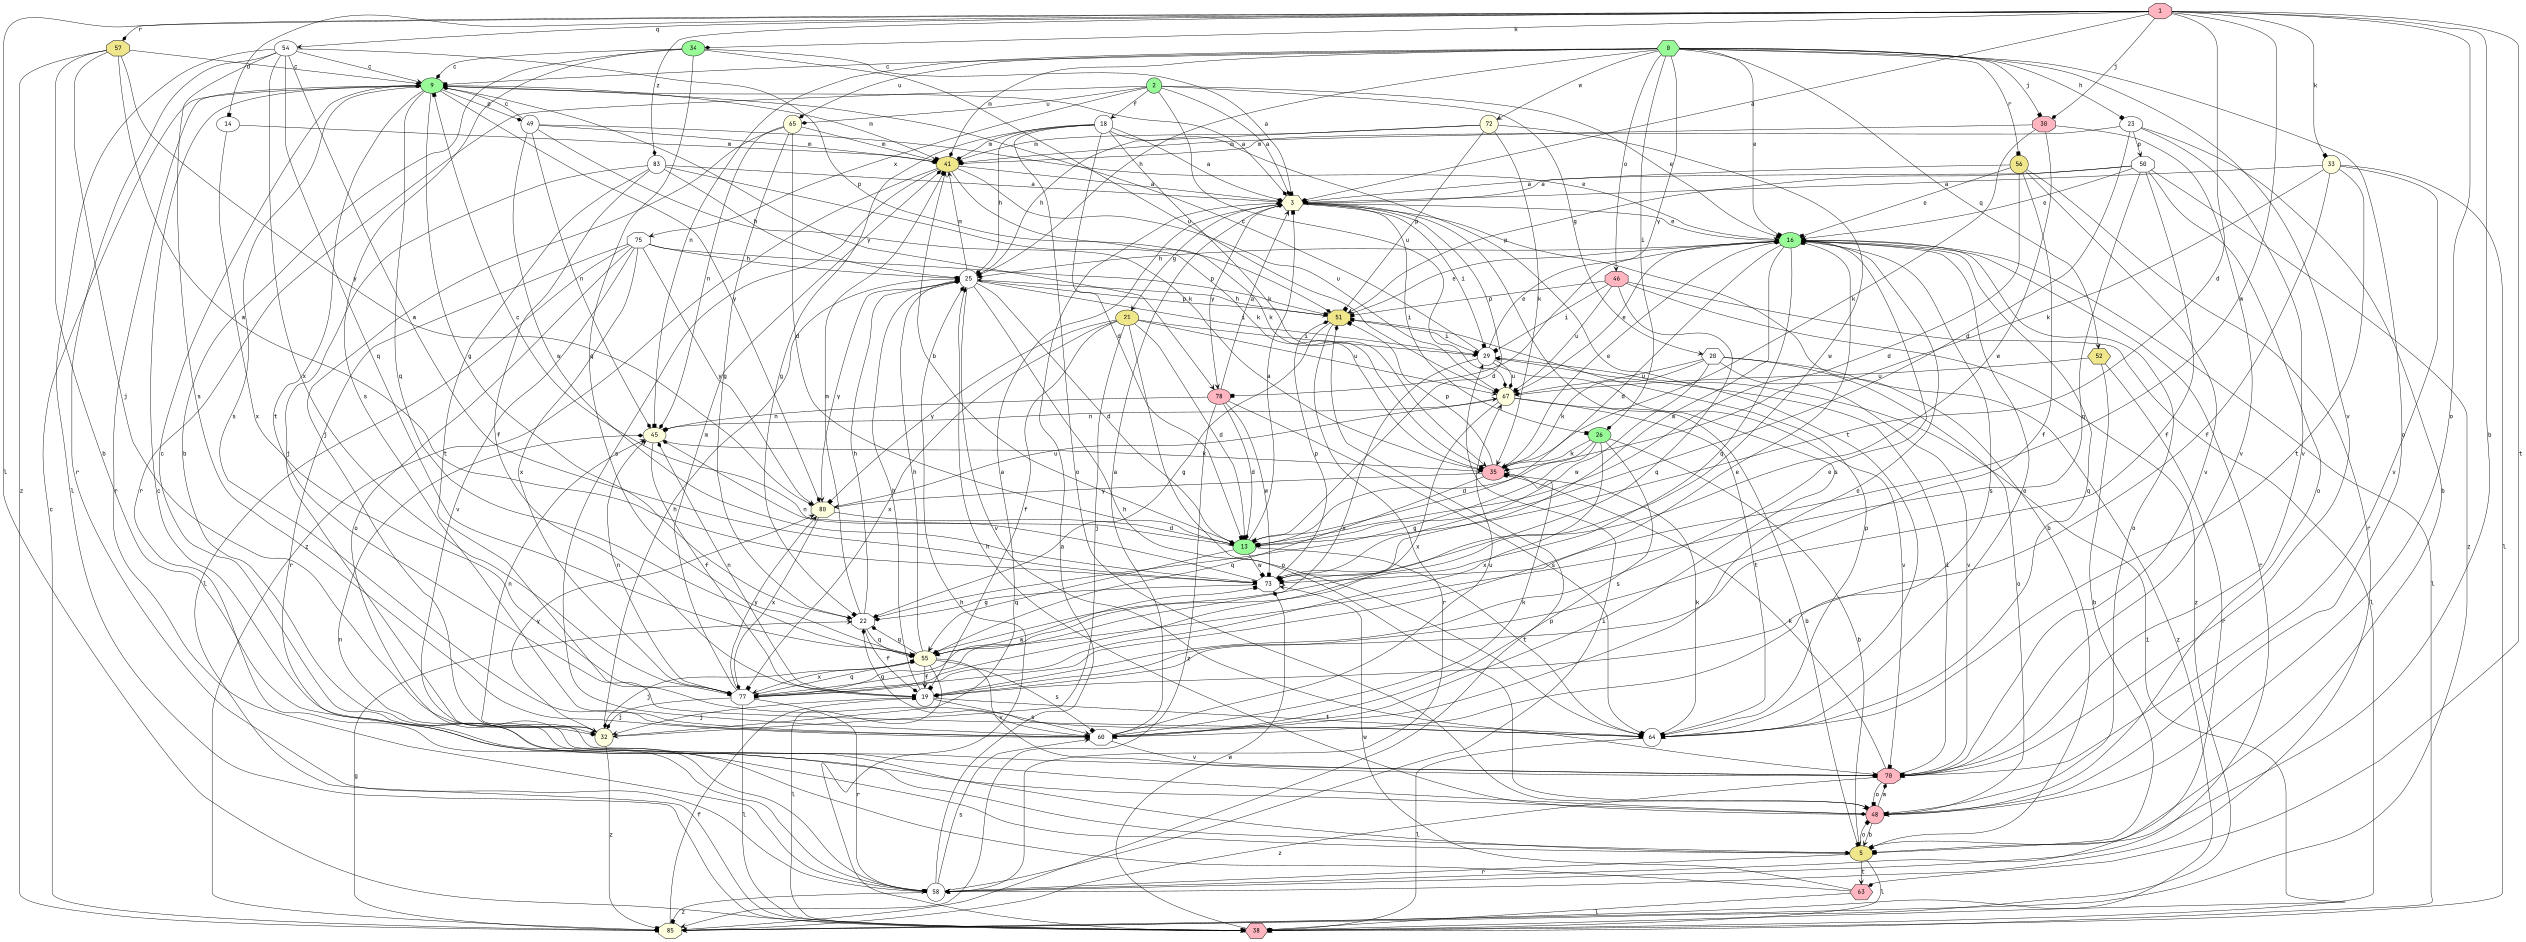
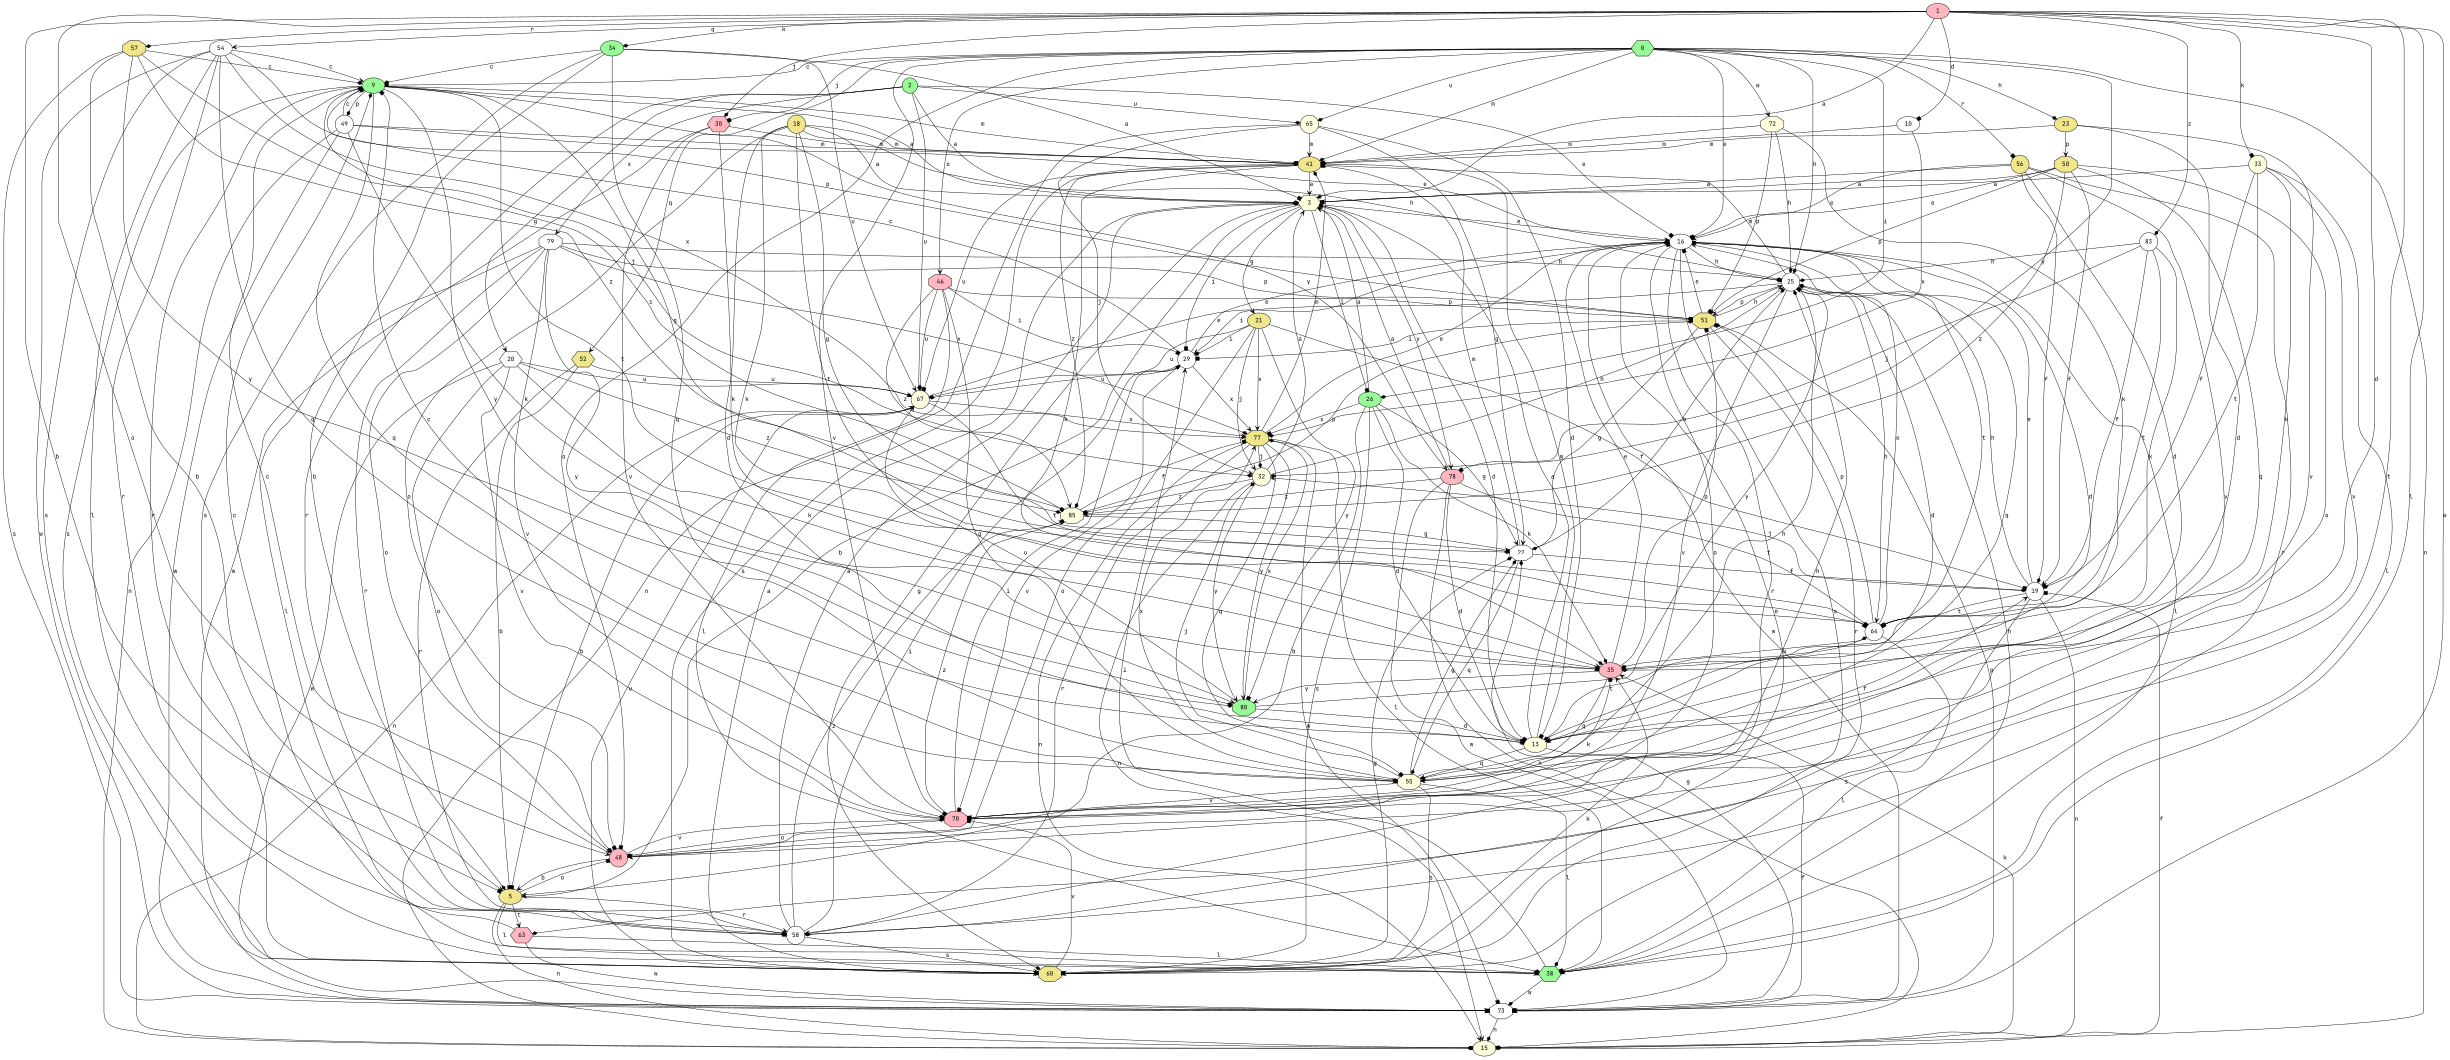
(2160, 11) -> (1938, 11)
(2018, 67) -> (1909, 64)
(488, 99) -> (345, 102)
(1131, 103) -> none
(228, 124) -> (1908, 124)
(1104, 124) -> (797, 124)
(1489, 124) -> (1772, 124)
(2044, 124) -> (719, 124)
(2131, 124) -> (2066, 124)
(2143, 164) -> (2066, 164)
(972, 184) -> (1356, 302)
(639, 240) -> (551, 242)
(1790, 240) -> (1681, 242)
(1632, 294) -> (1276, 311)
(244, 318) -> (14, 534)
(847, 350) -> (1649, 641)
(934, 356) -> (1562, 457)
(1808, 372) -> none
(1914, 398) -> (897, 518)
(1206, 421) -> none
(654, 435) -> (1484, 1048)
(361, 467) -> (705, 260)
(904, 472) -> (1258, 377)
(1836, 472) -> (919, 592)
(2089, 491) -> (1984, 438)
(823, 510) -> (1244, 708)
(1244, 547) -> (1535, 745)
(1260, 566) -> (1803, 878)
(1553, 566) -> (1769, 553)
(2394, 597) -> none
(925, 659) -> (1409, 782)
(743, 697) -> (1257, 438)
(1101, 737) -> (1050, 974)
(726, 767) -> (1150, 473)
(1490, 771) -> (1071, 860)
(1885, 795) -> (680, 838)
(1256, 931) -> (1550, 974)
